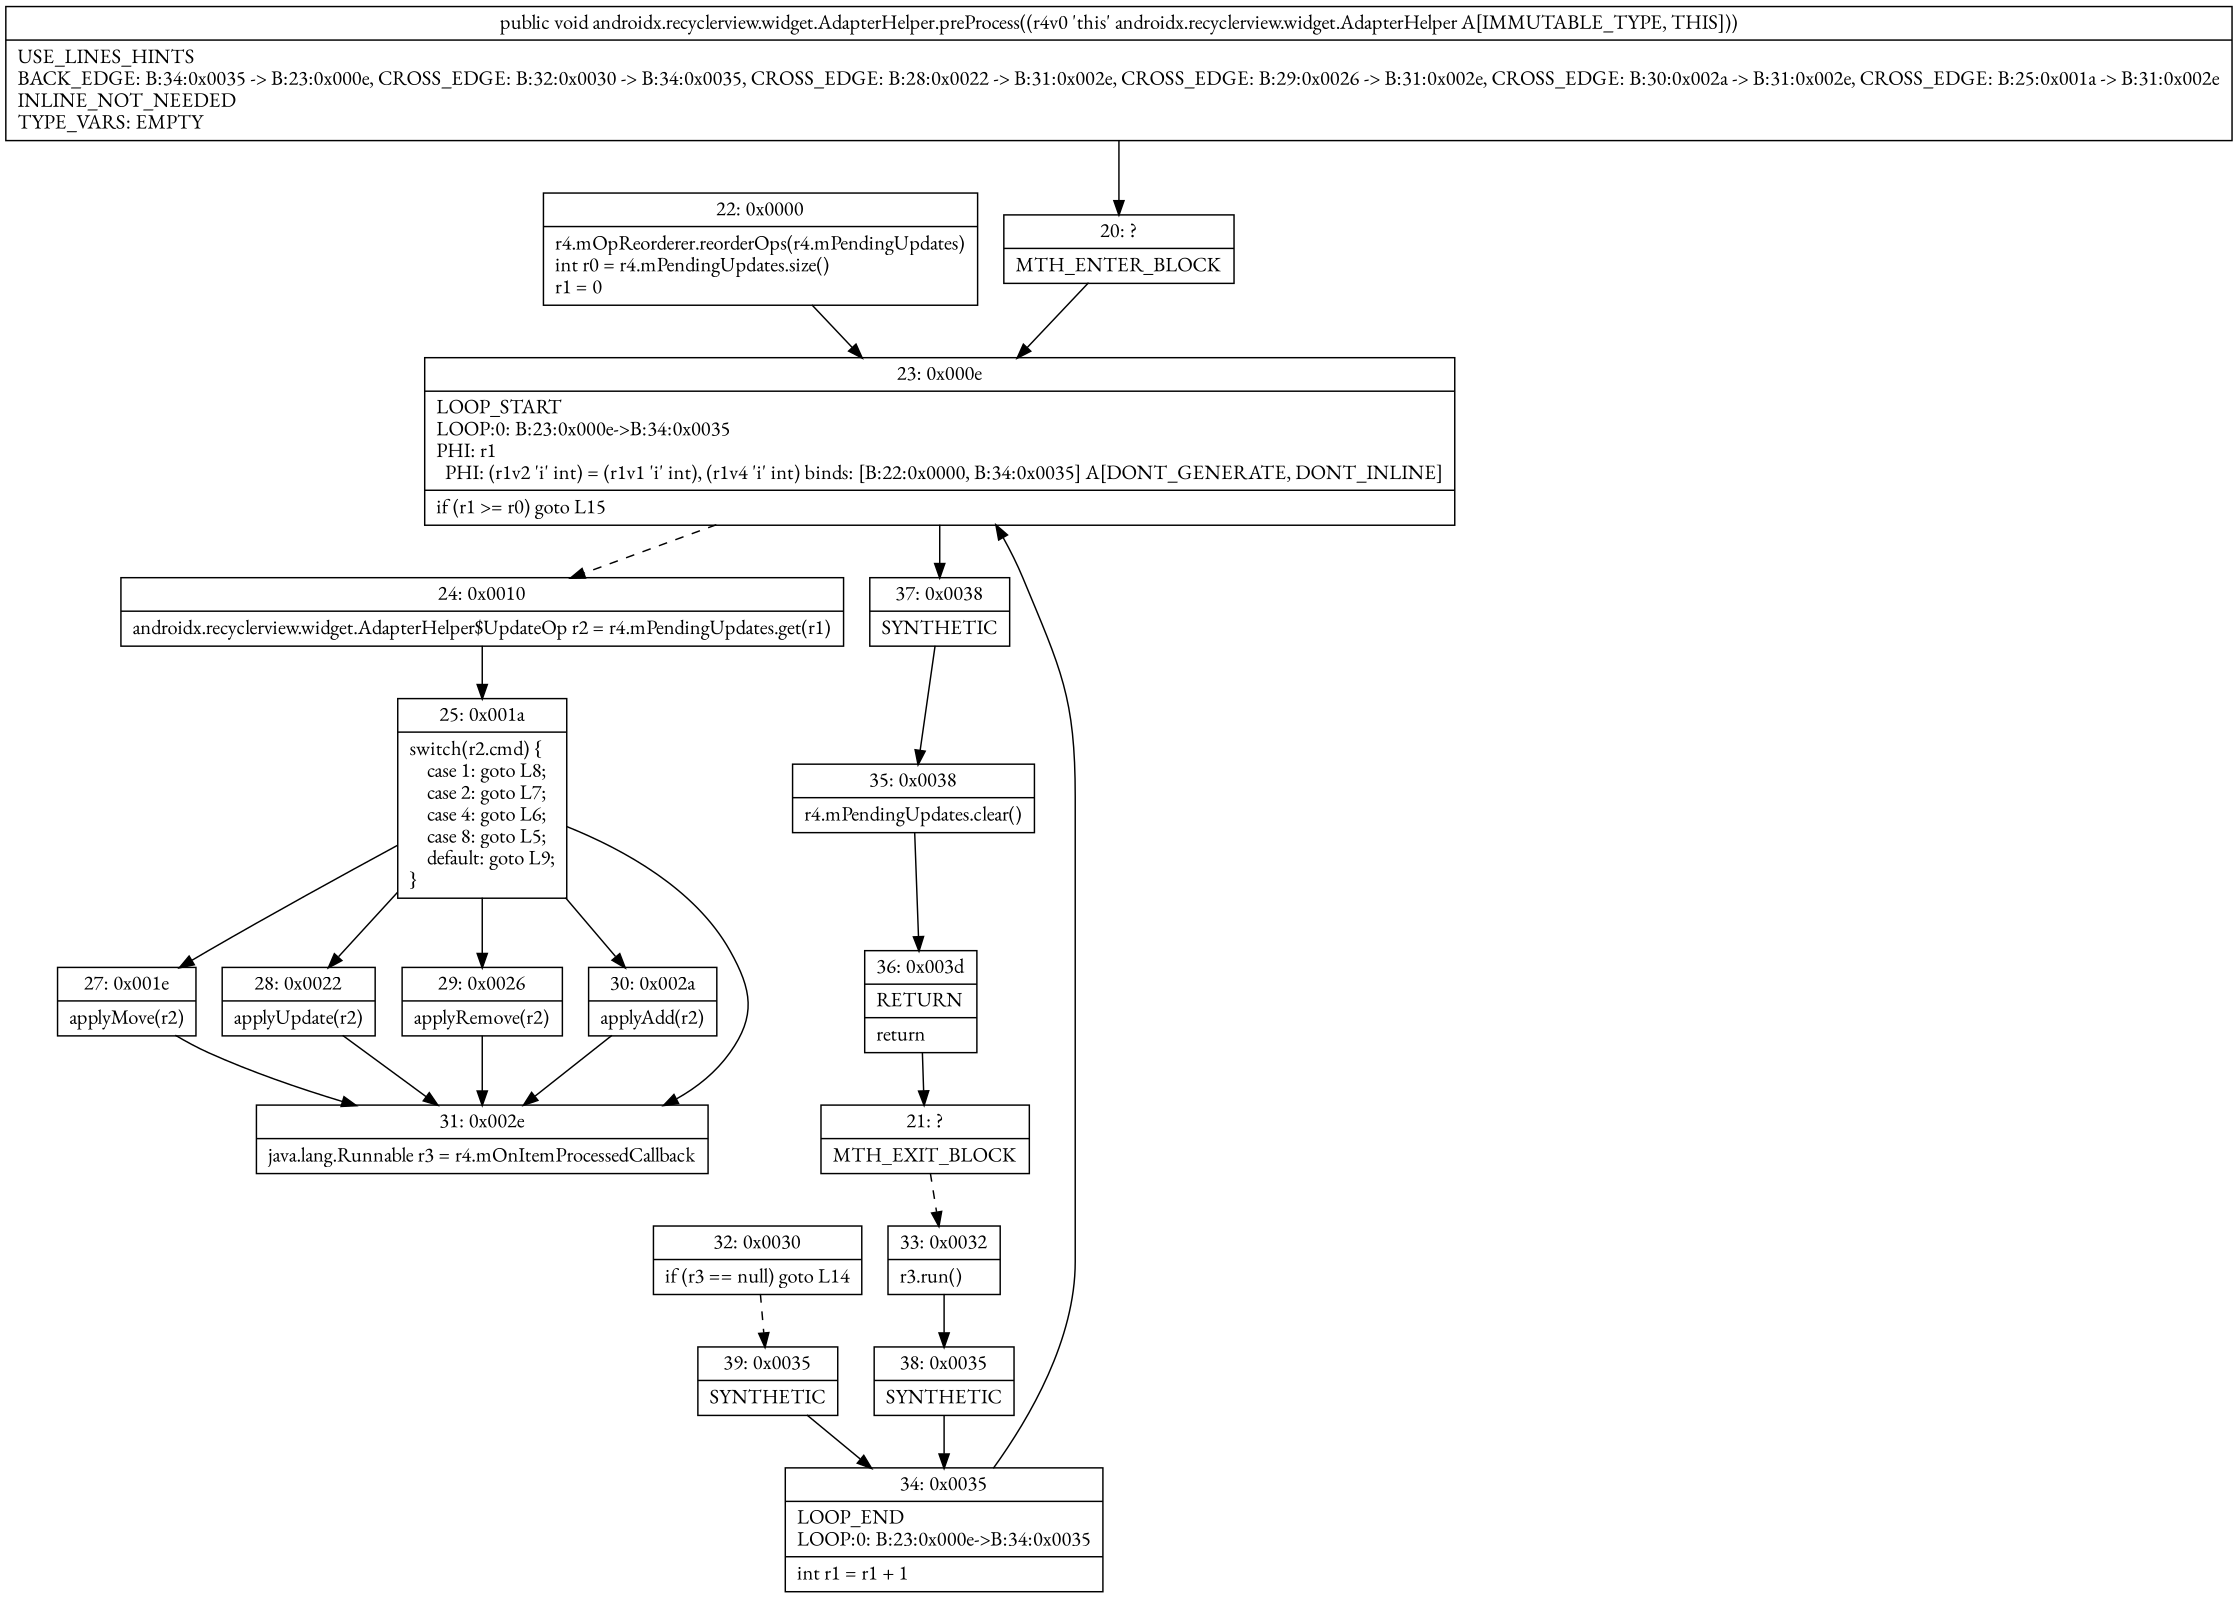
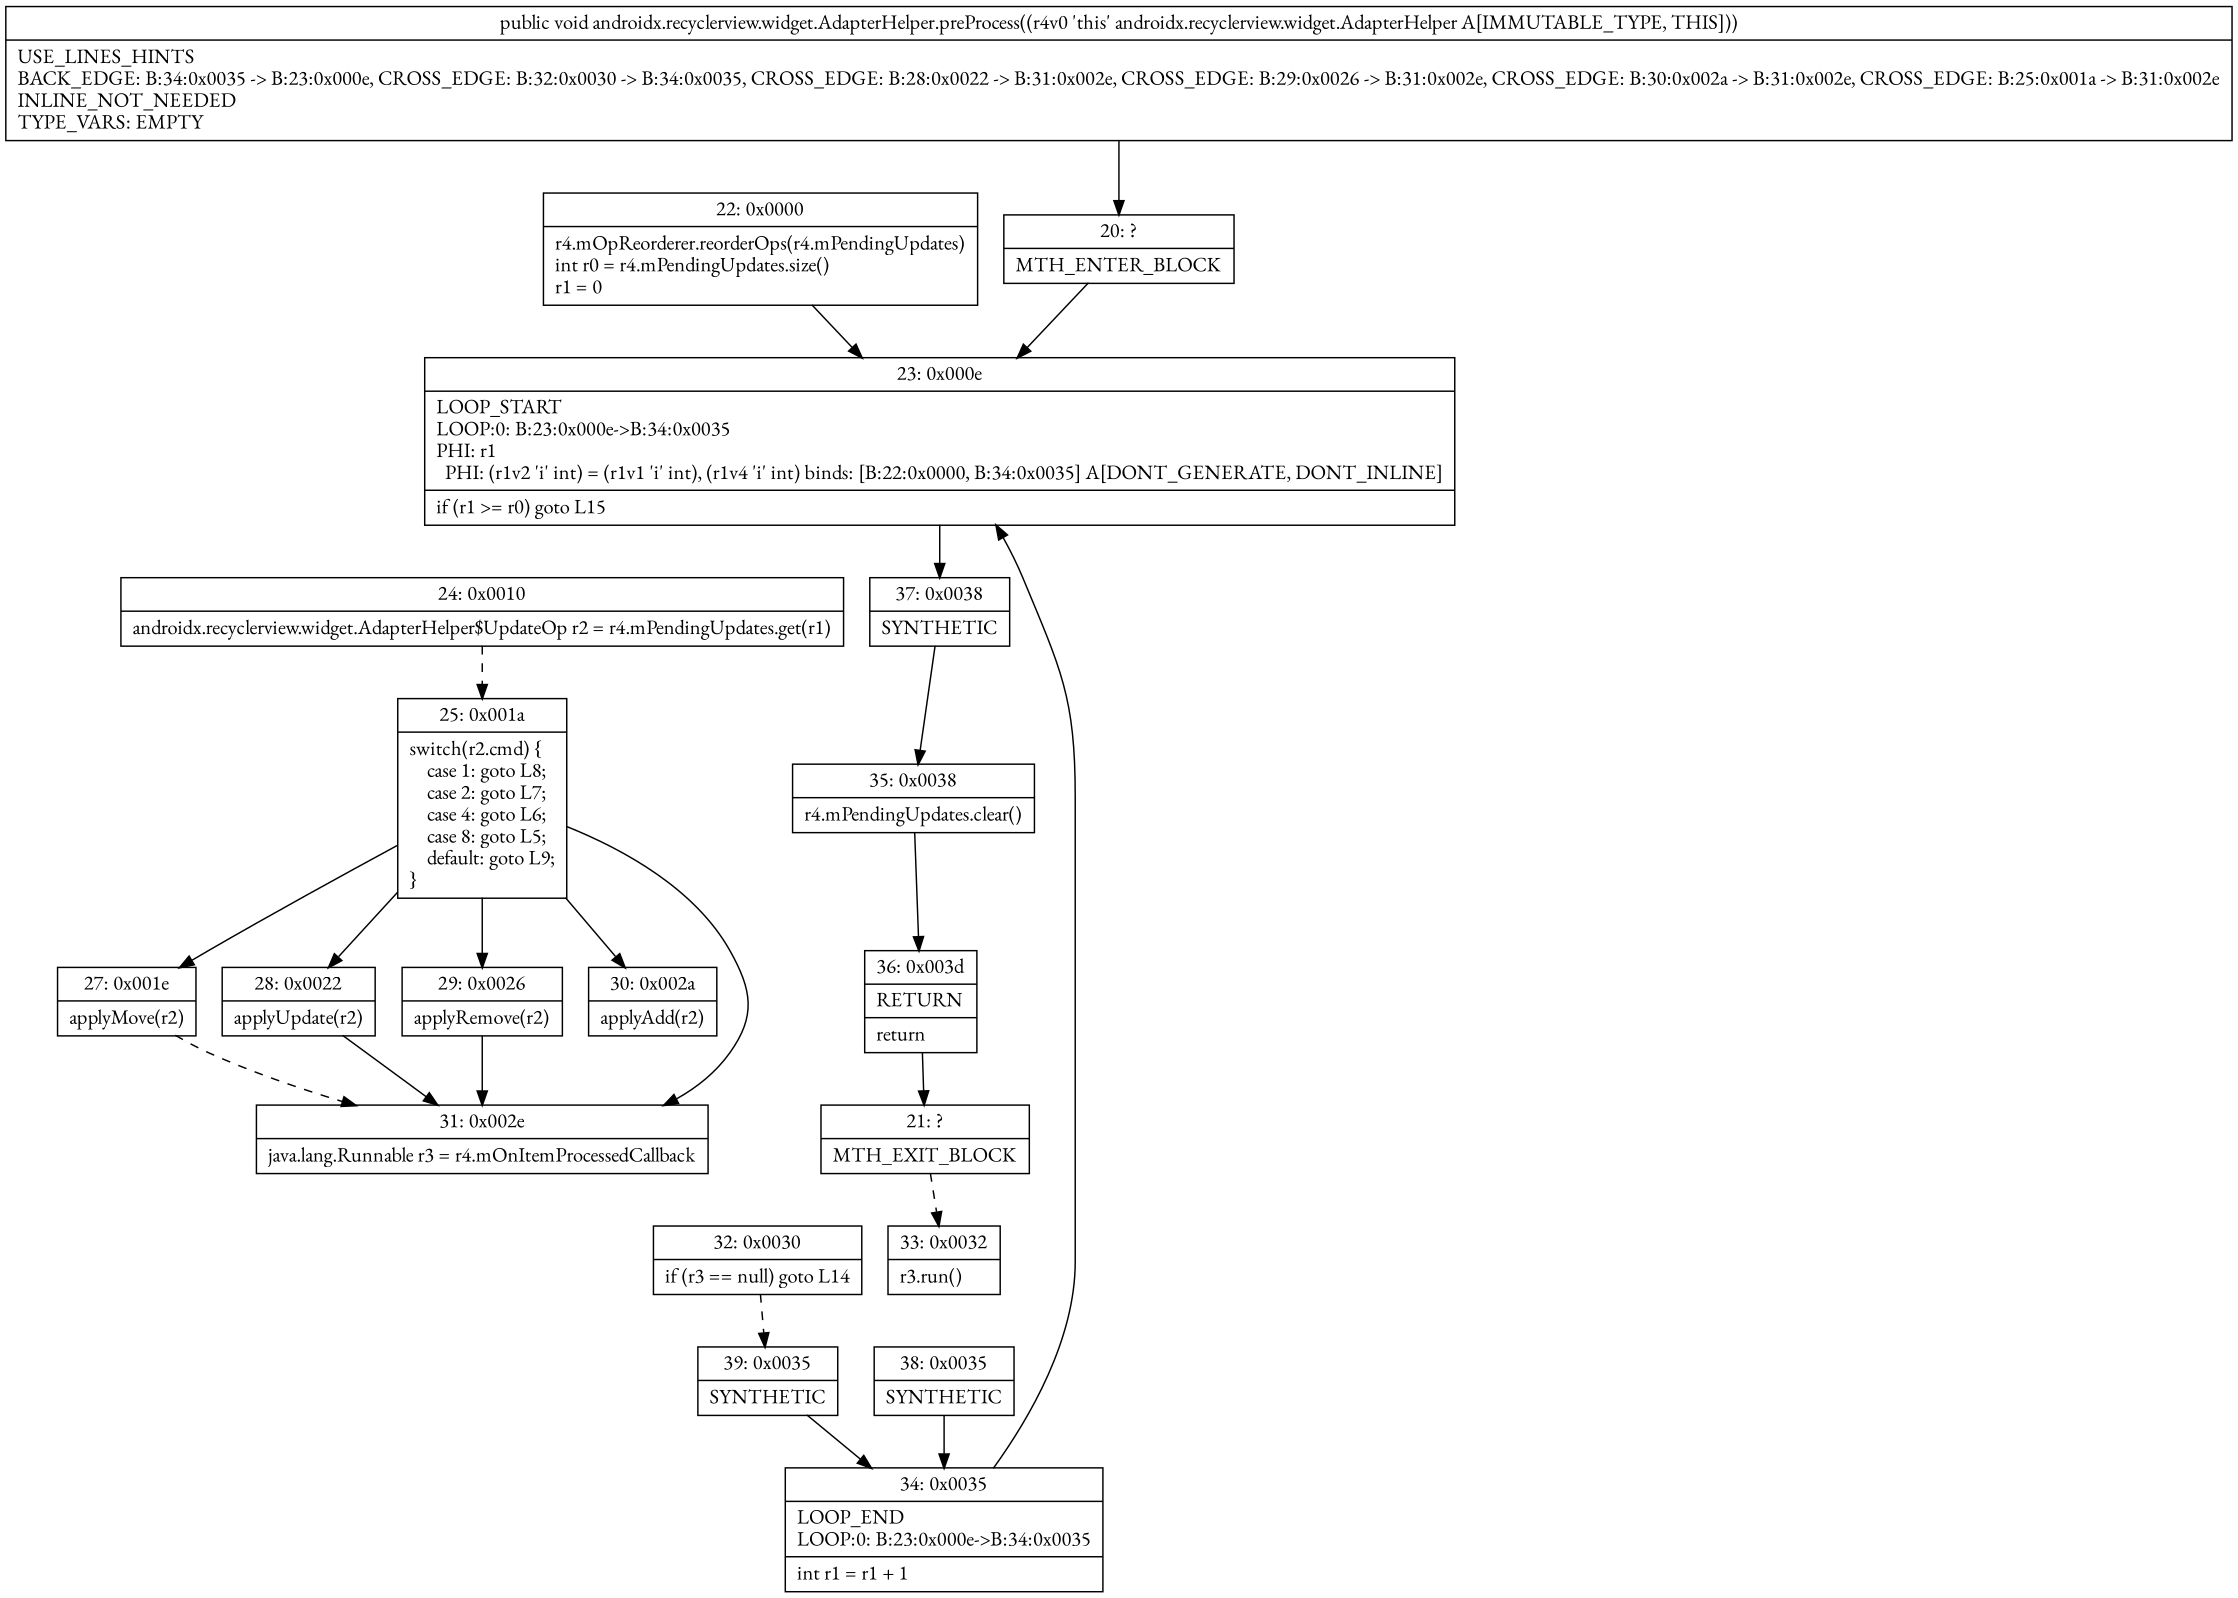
(650, 549) -> none
(482, 665) -> (482, 665)
(573, 1066) -> none
(257, 1073) -> (257, 1073)
(944, 1313) -> none
